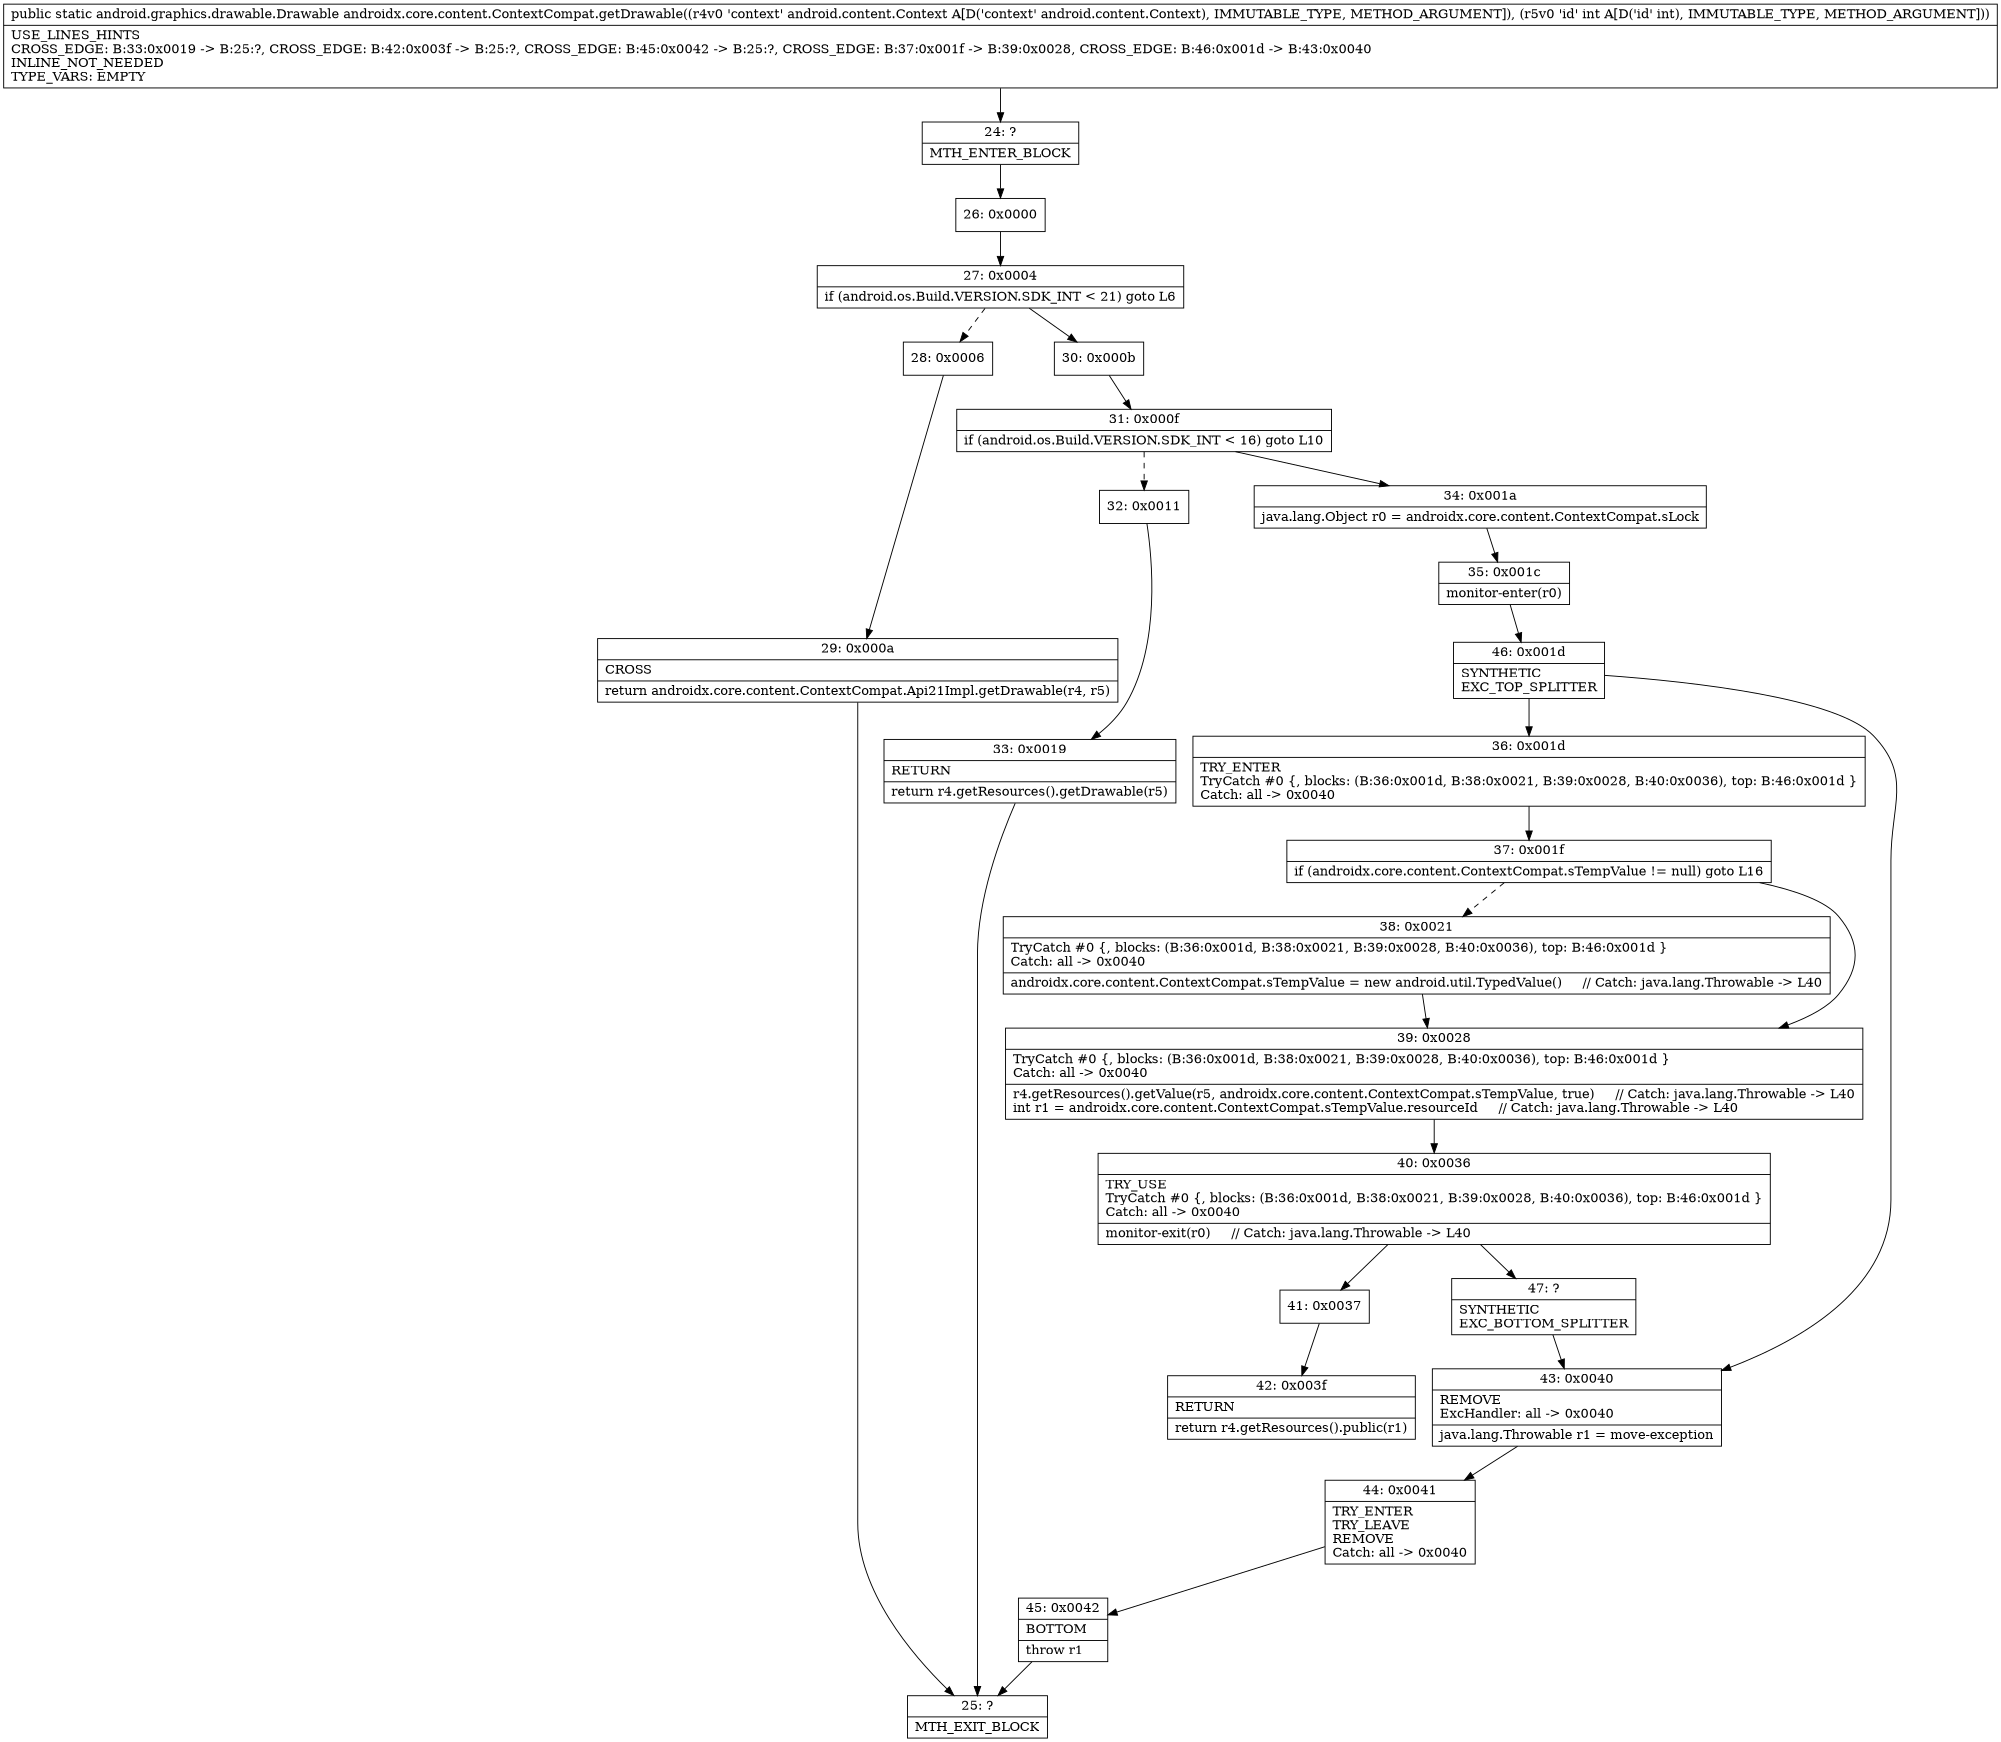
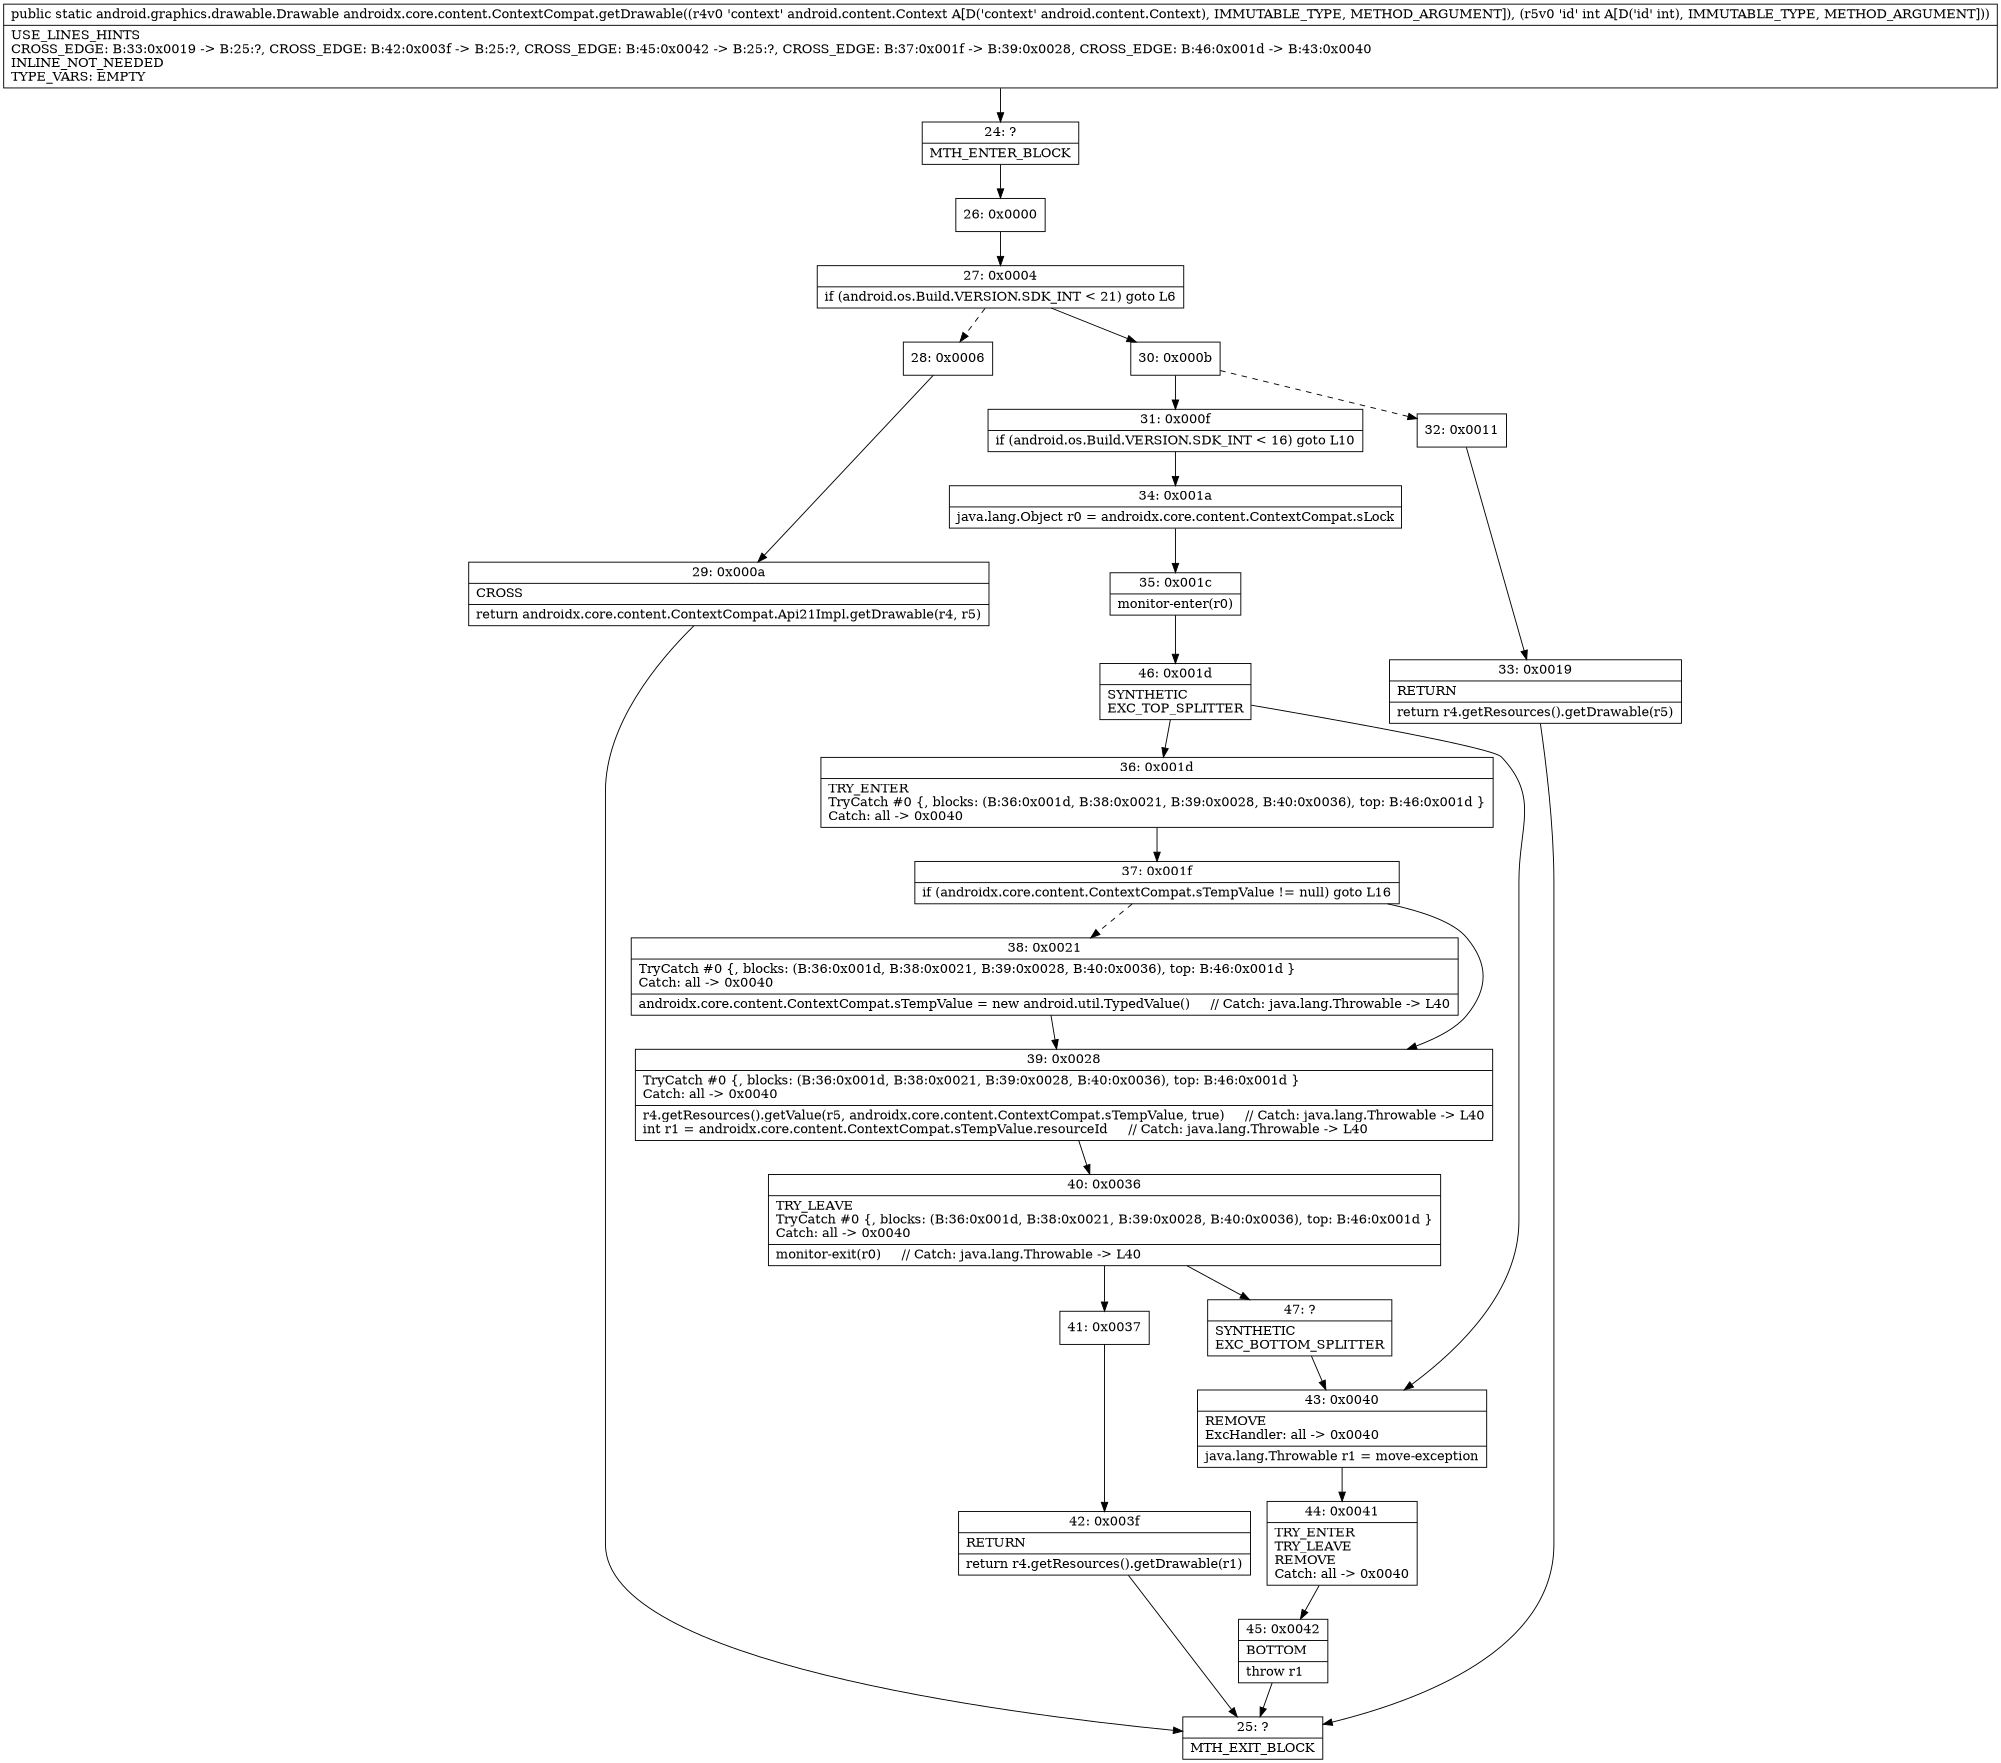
(1144, 466) -> (1314, 393)
(1136, 1185) -> (815, 1206)
(1291, 1428) -> (1105, 1564)
none -> (1180, 1642)
